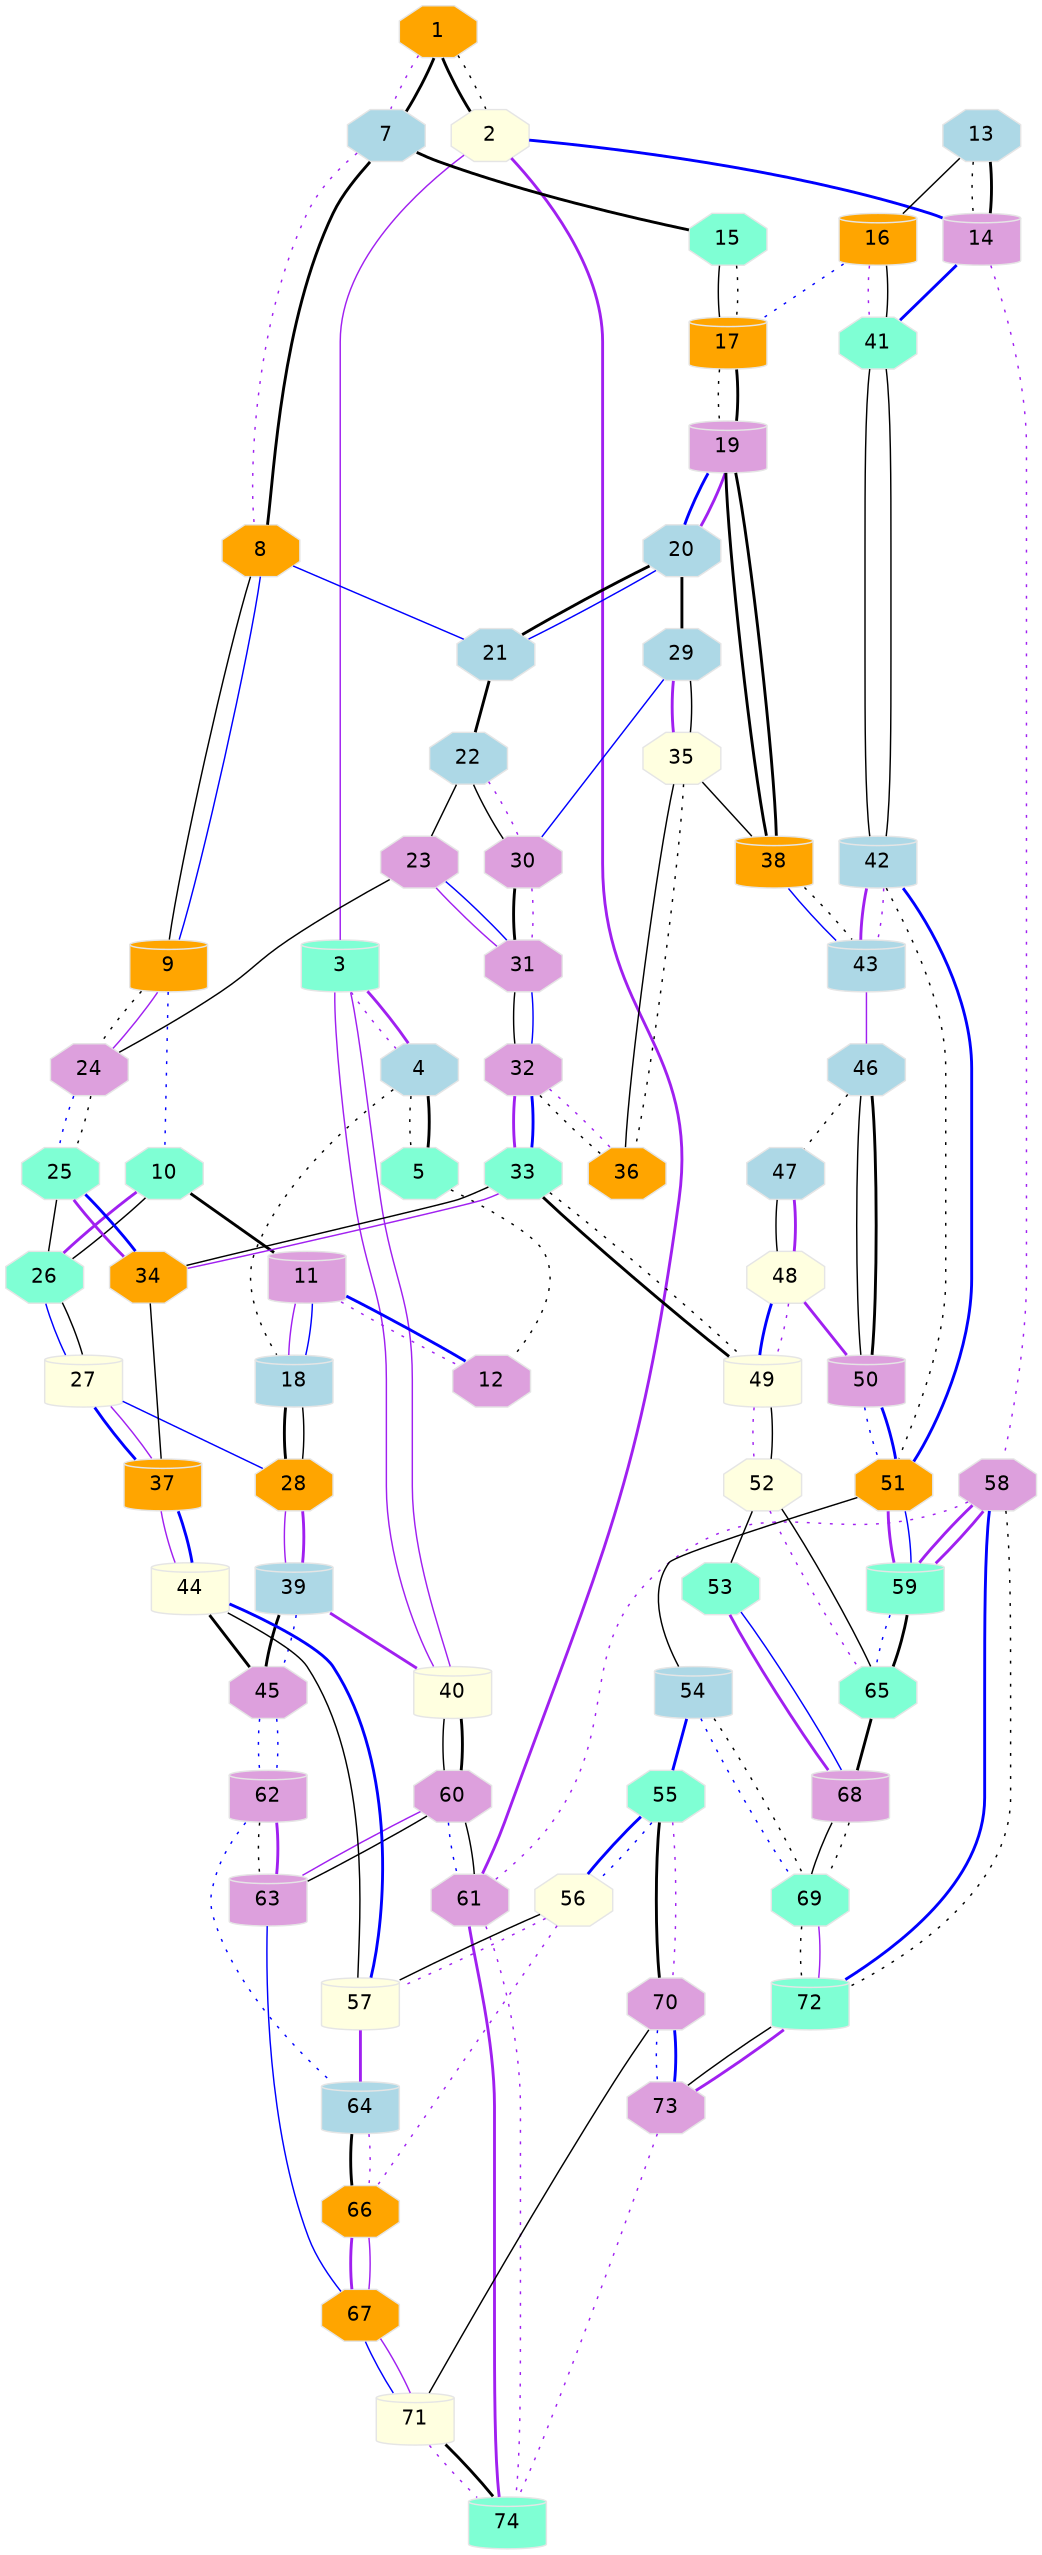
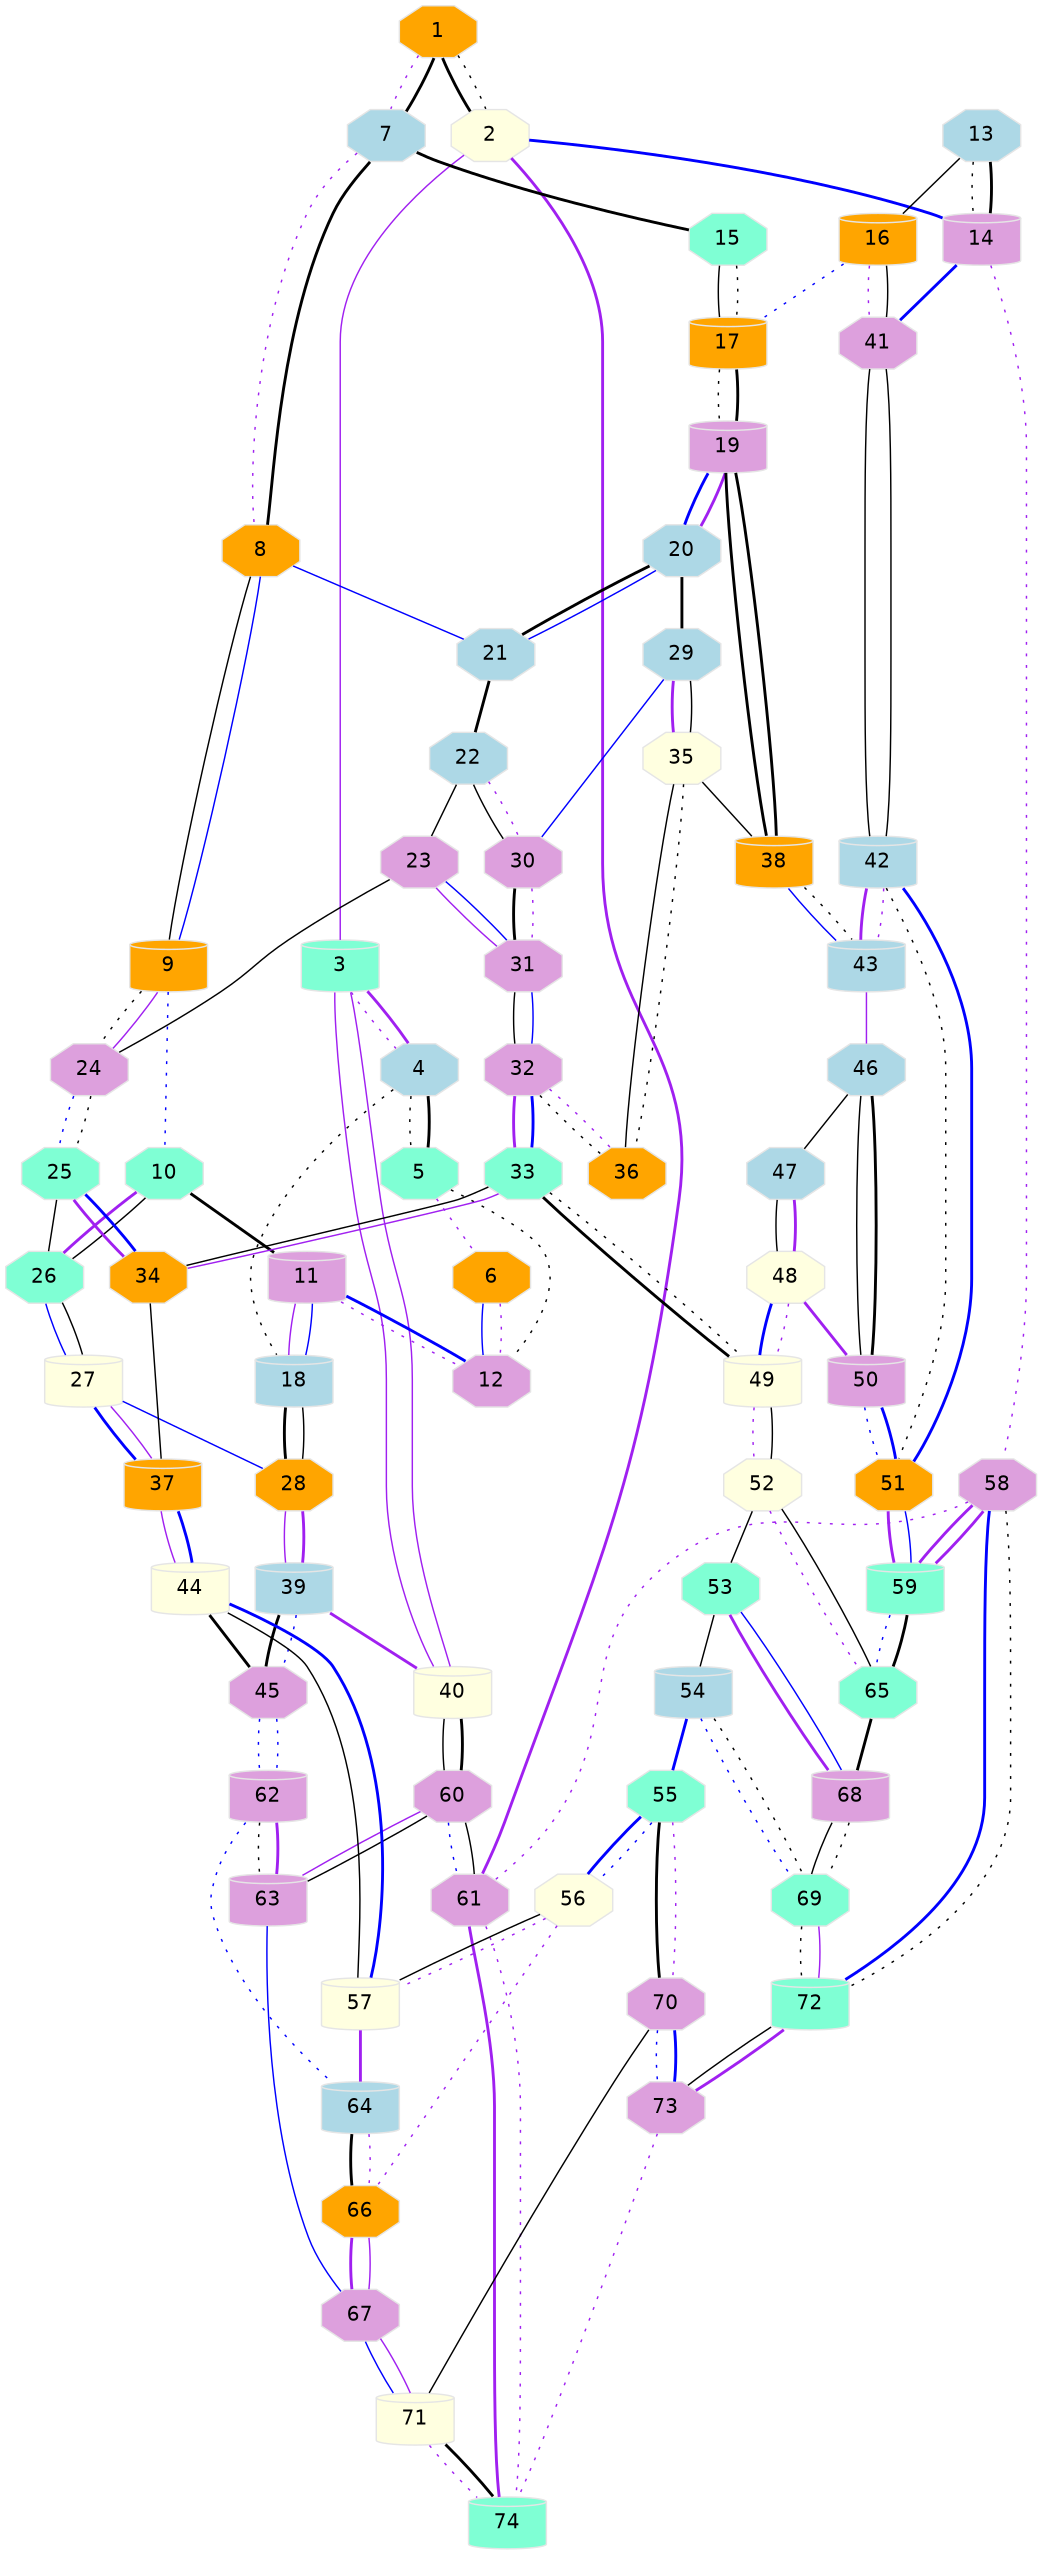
(878, 343) -> (878, 343)
(826, 1122) -> (826, 1122)
none -> (492, 1277)
(660, 1585) -> (707, 1641)
(360, 2315) -> (360, 2315)
